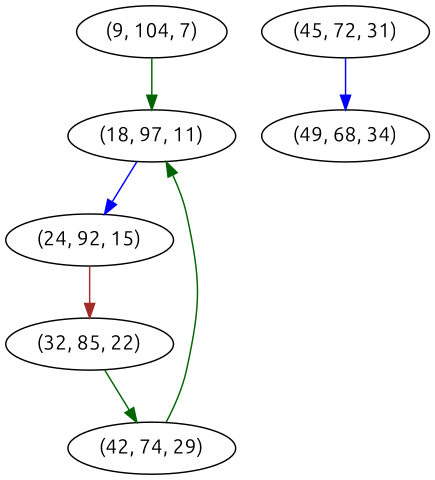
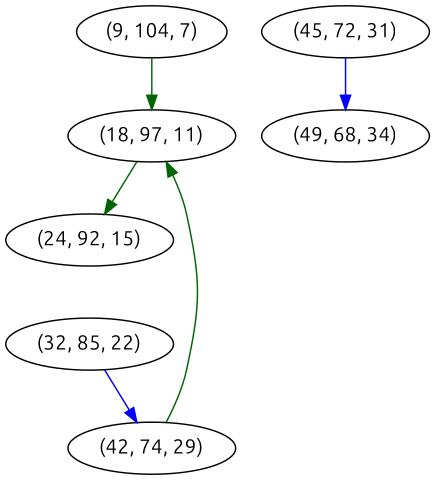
(125, 182) -> (125, 182)
(90, 285) -> none
(117, 390) -> (117, 390)
